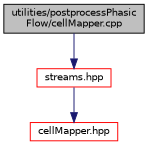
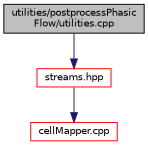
(74, 19) -> (74, 19)
(74, 132) -> (74, 132)
